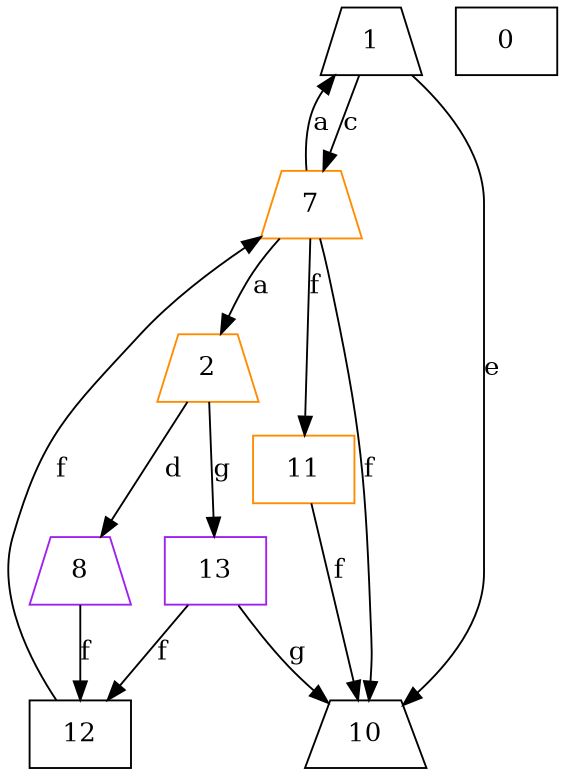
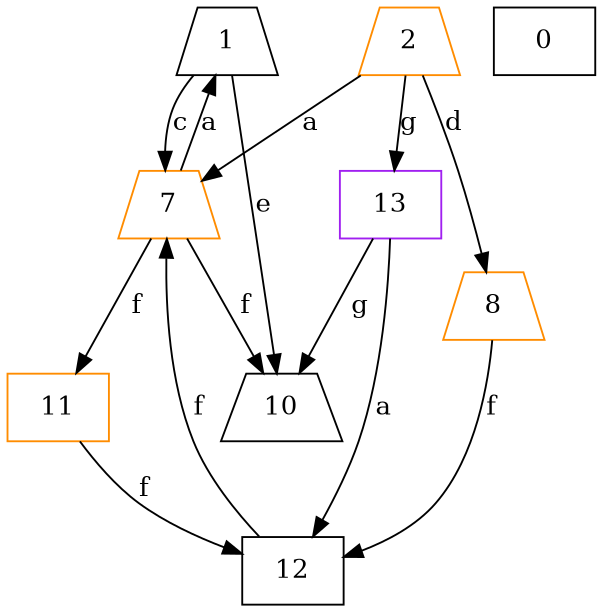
(251, 275) -> (289, 123)
(80, 571) -> (494, 306)
(332, 592) -> (143, 506)
(163, 653) -> (384, 407)
